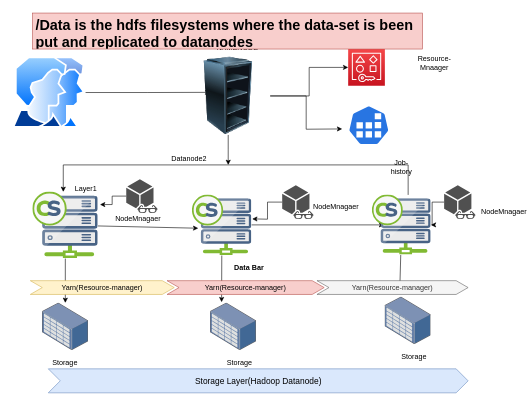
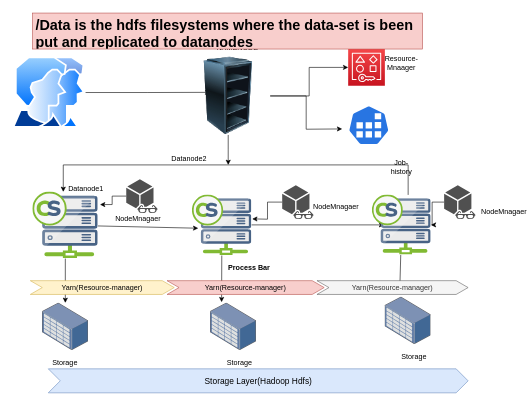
(435, 63) -> (402, 63)
(86, 189) -> (86, 189)
(249, 268) -> (249, 268)
(259, 381) -> (259, 381)
